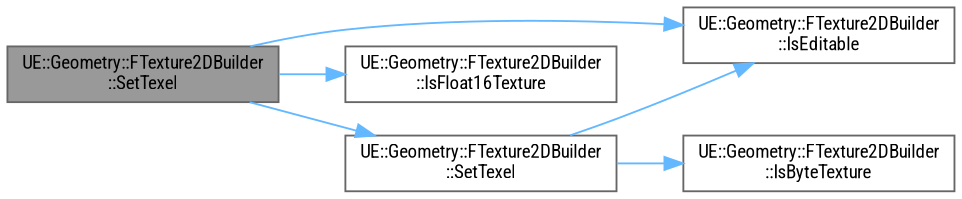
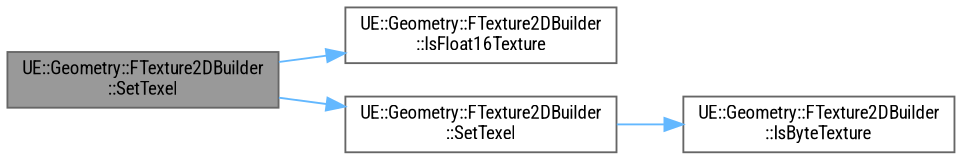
(819, 35) -> none
